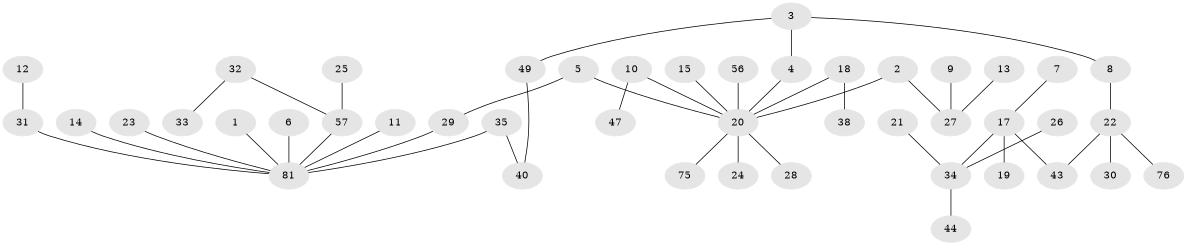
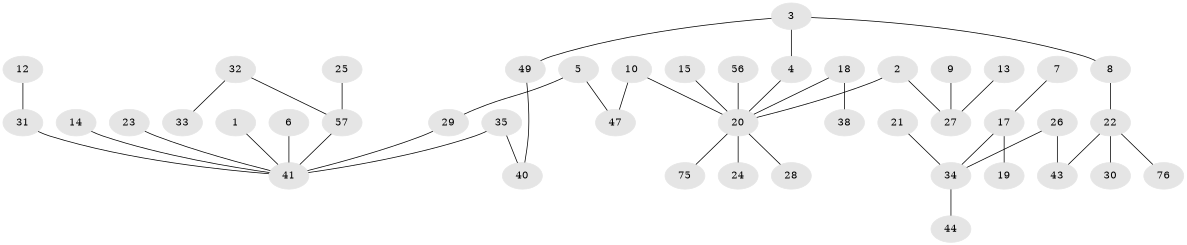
(656, 100) -> (597, 96)
(395, 123) -> none
(1031, 149) -> (1057, 149)
(289, 176) -> (289, 176)
